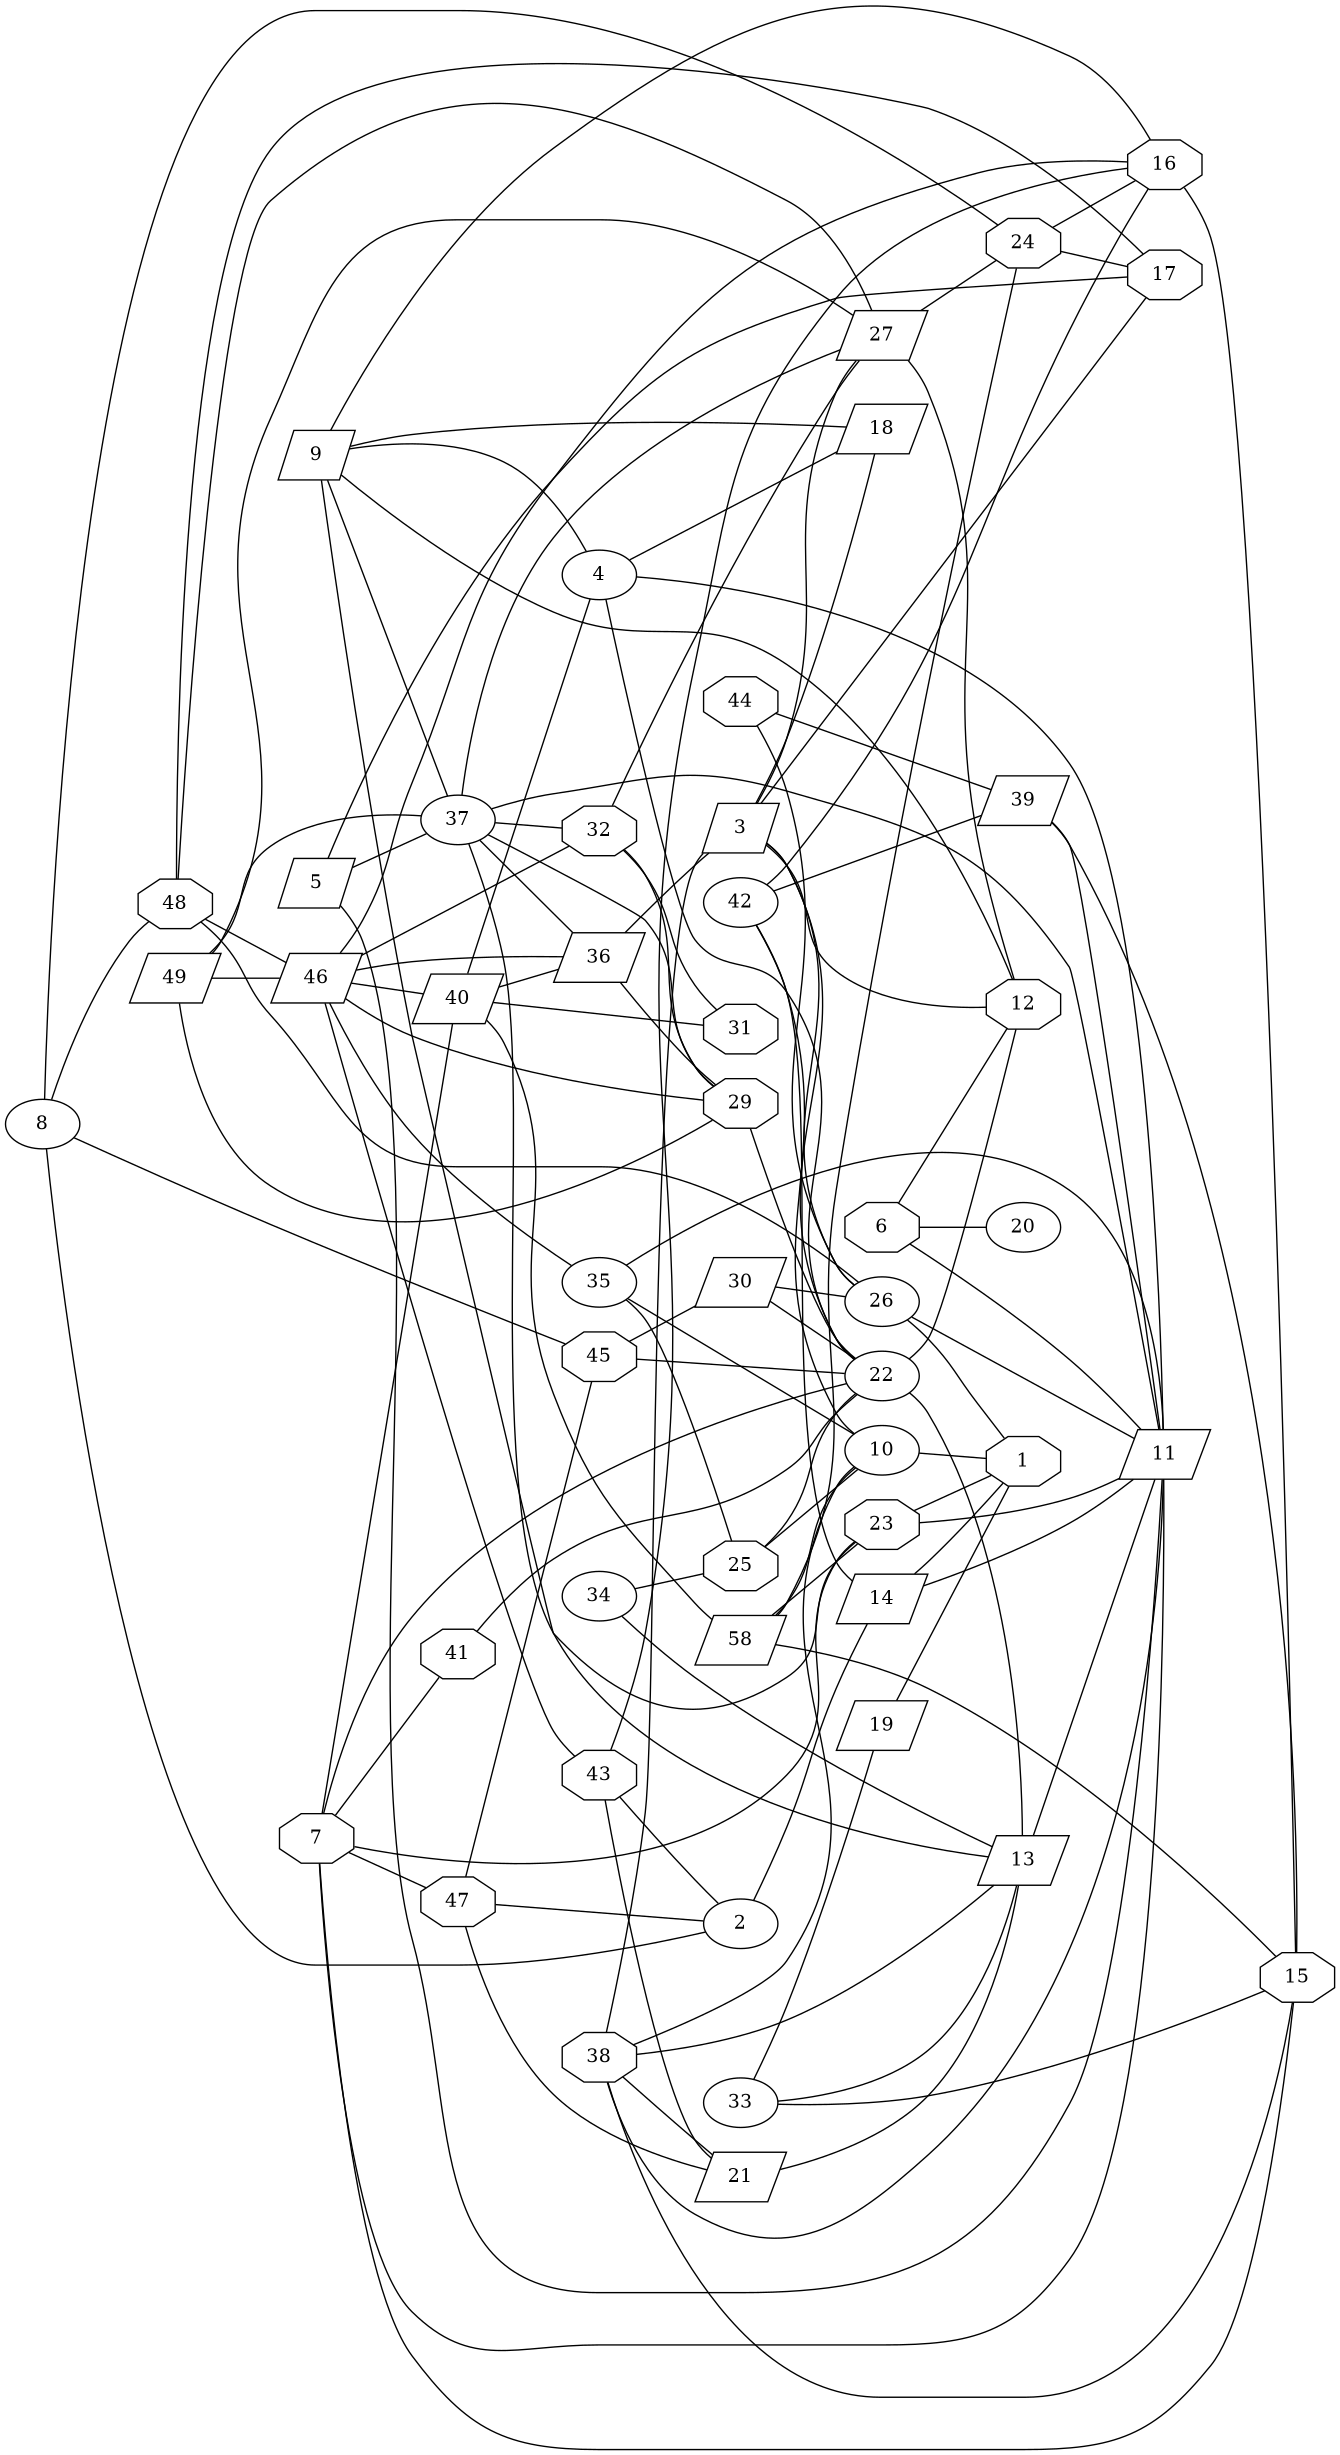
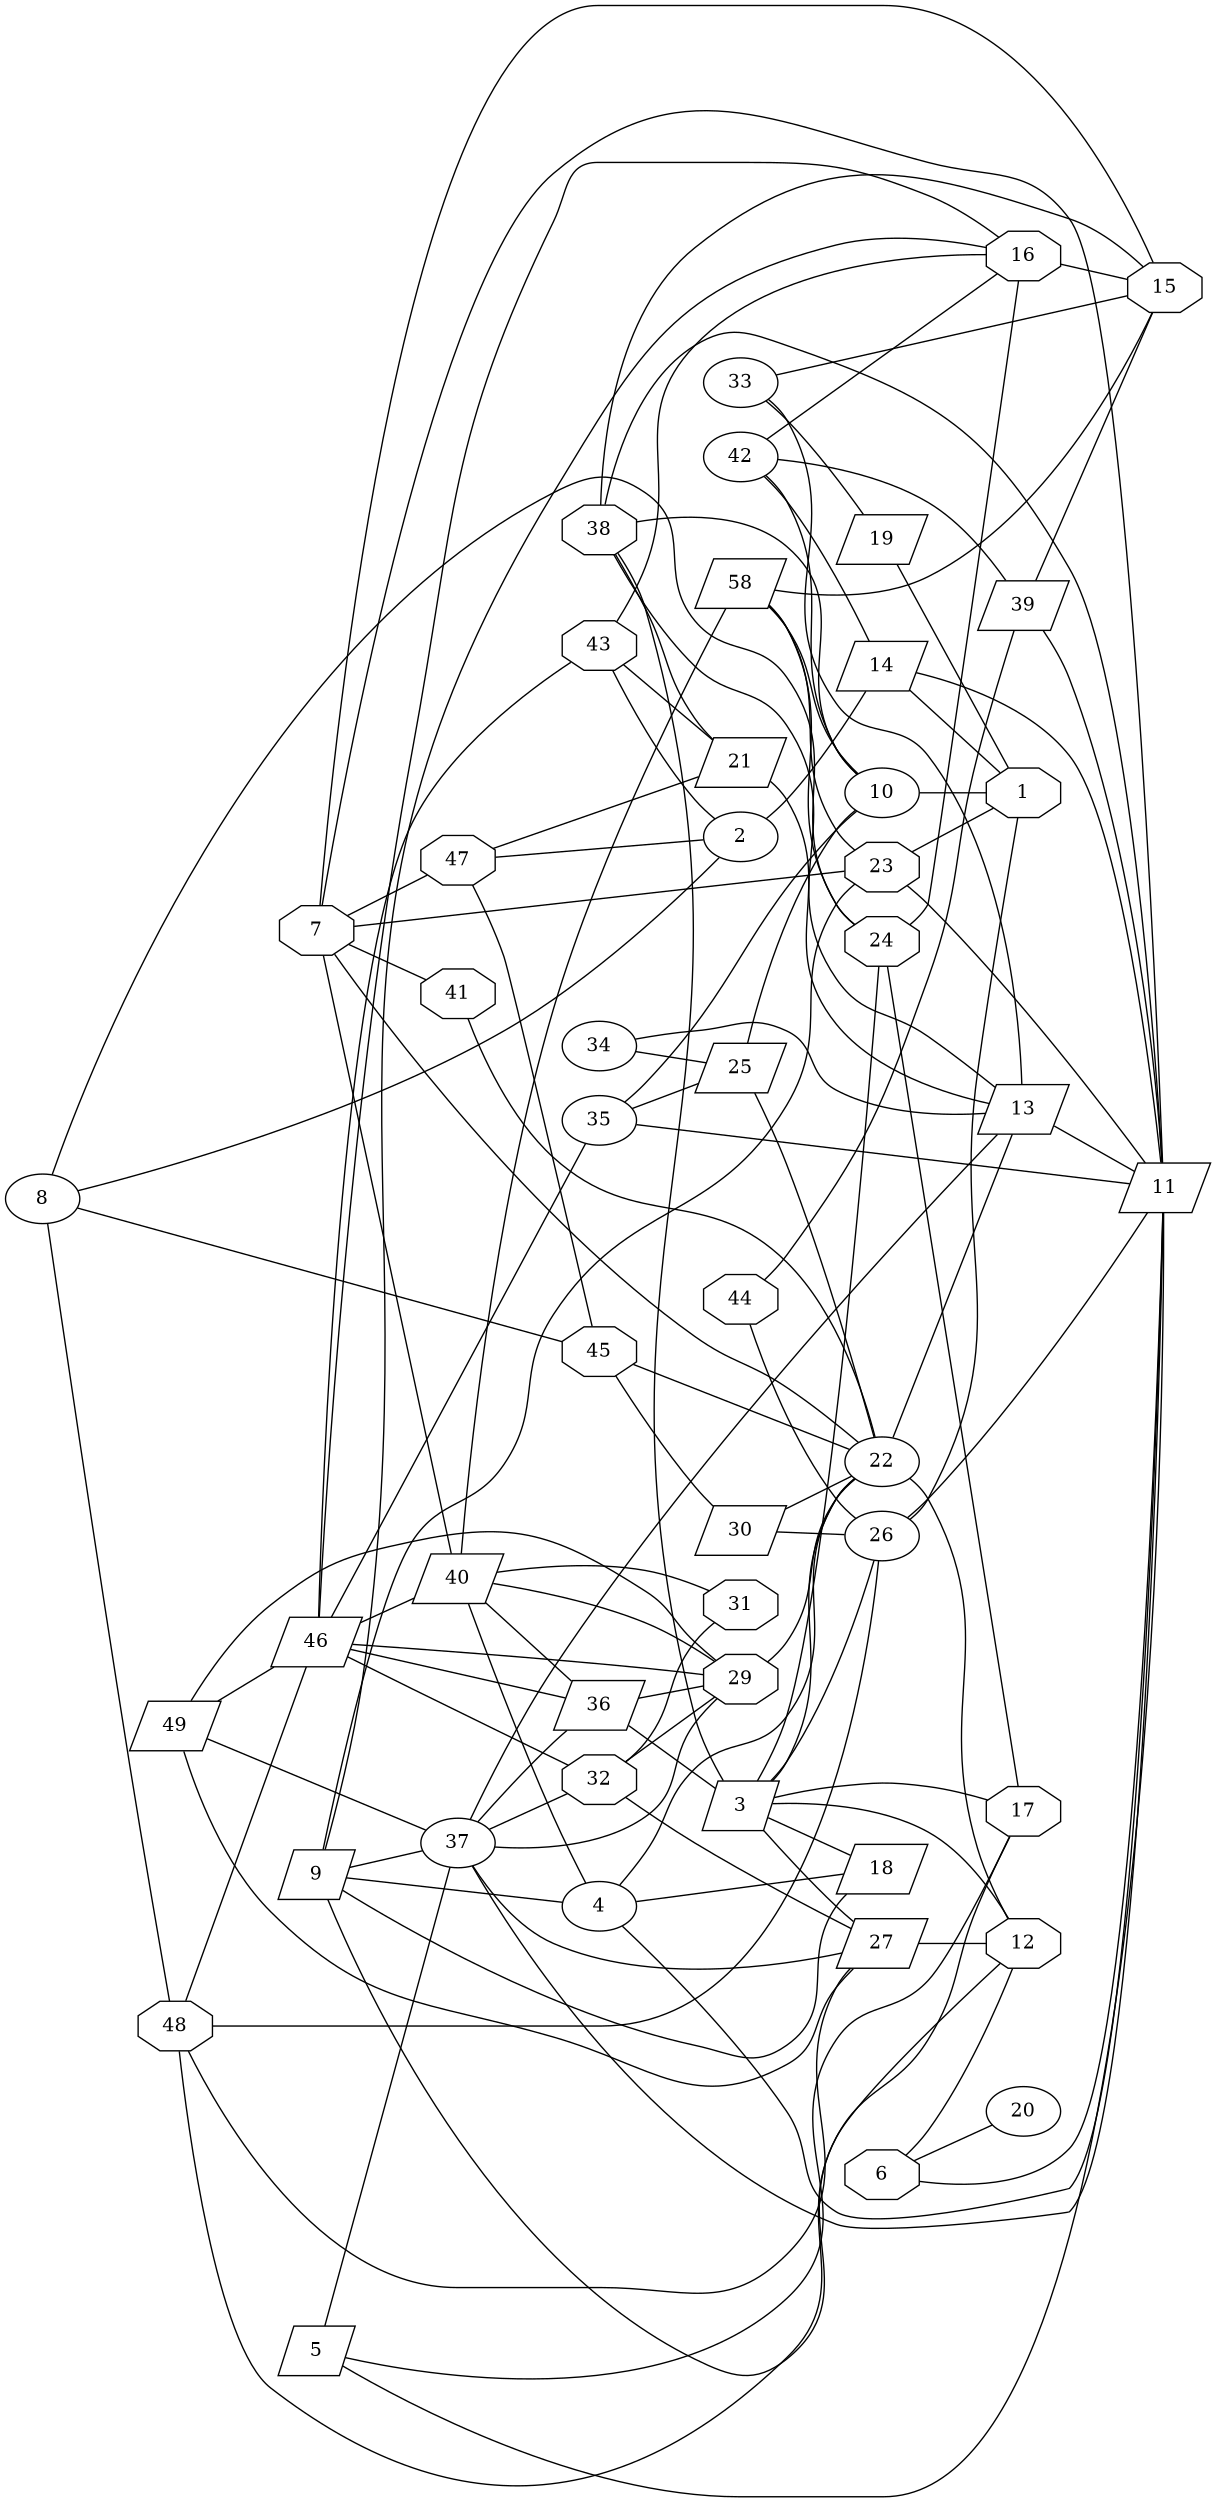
(970, 278) -> (840, 1378)
(741, 1566) -> (741, 1068)
none -> (609, 1610)
